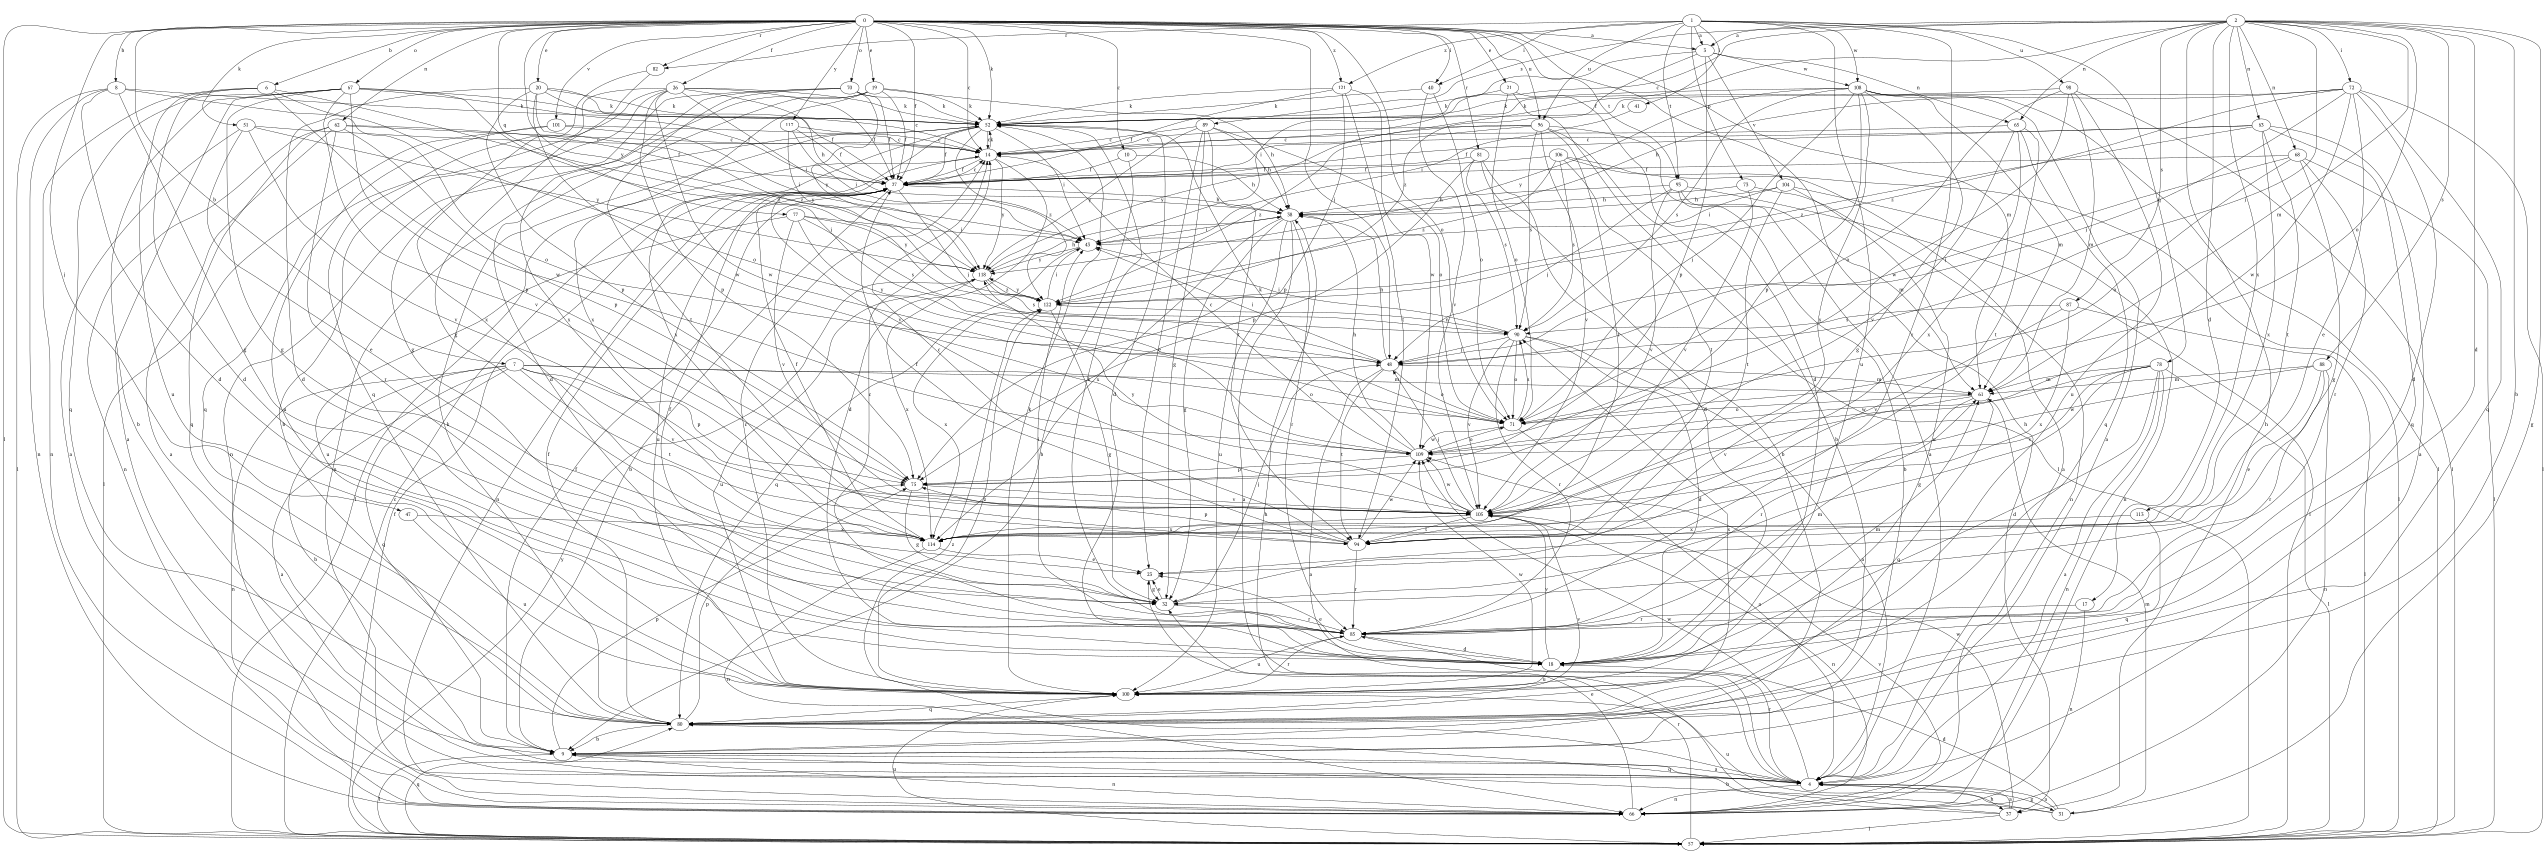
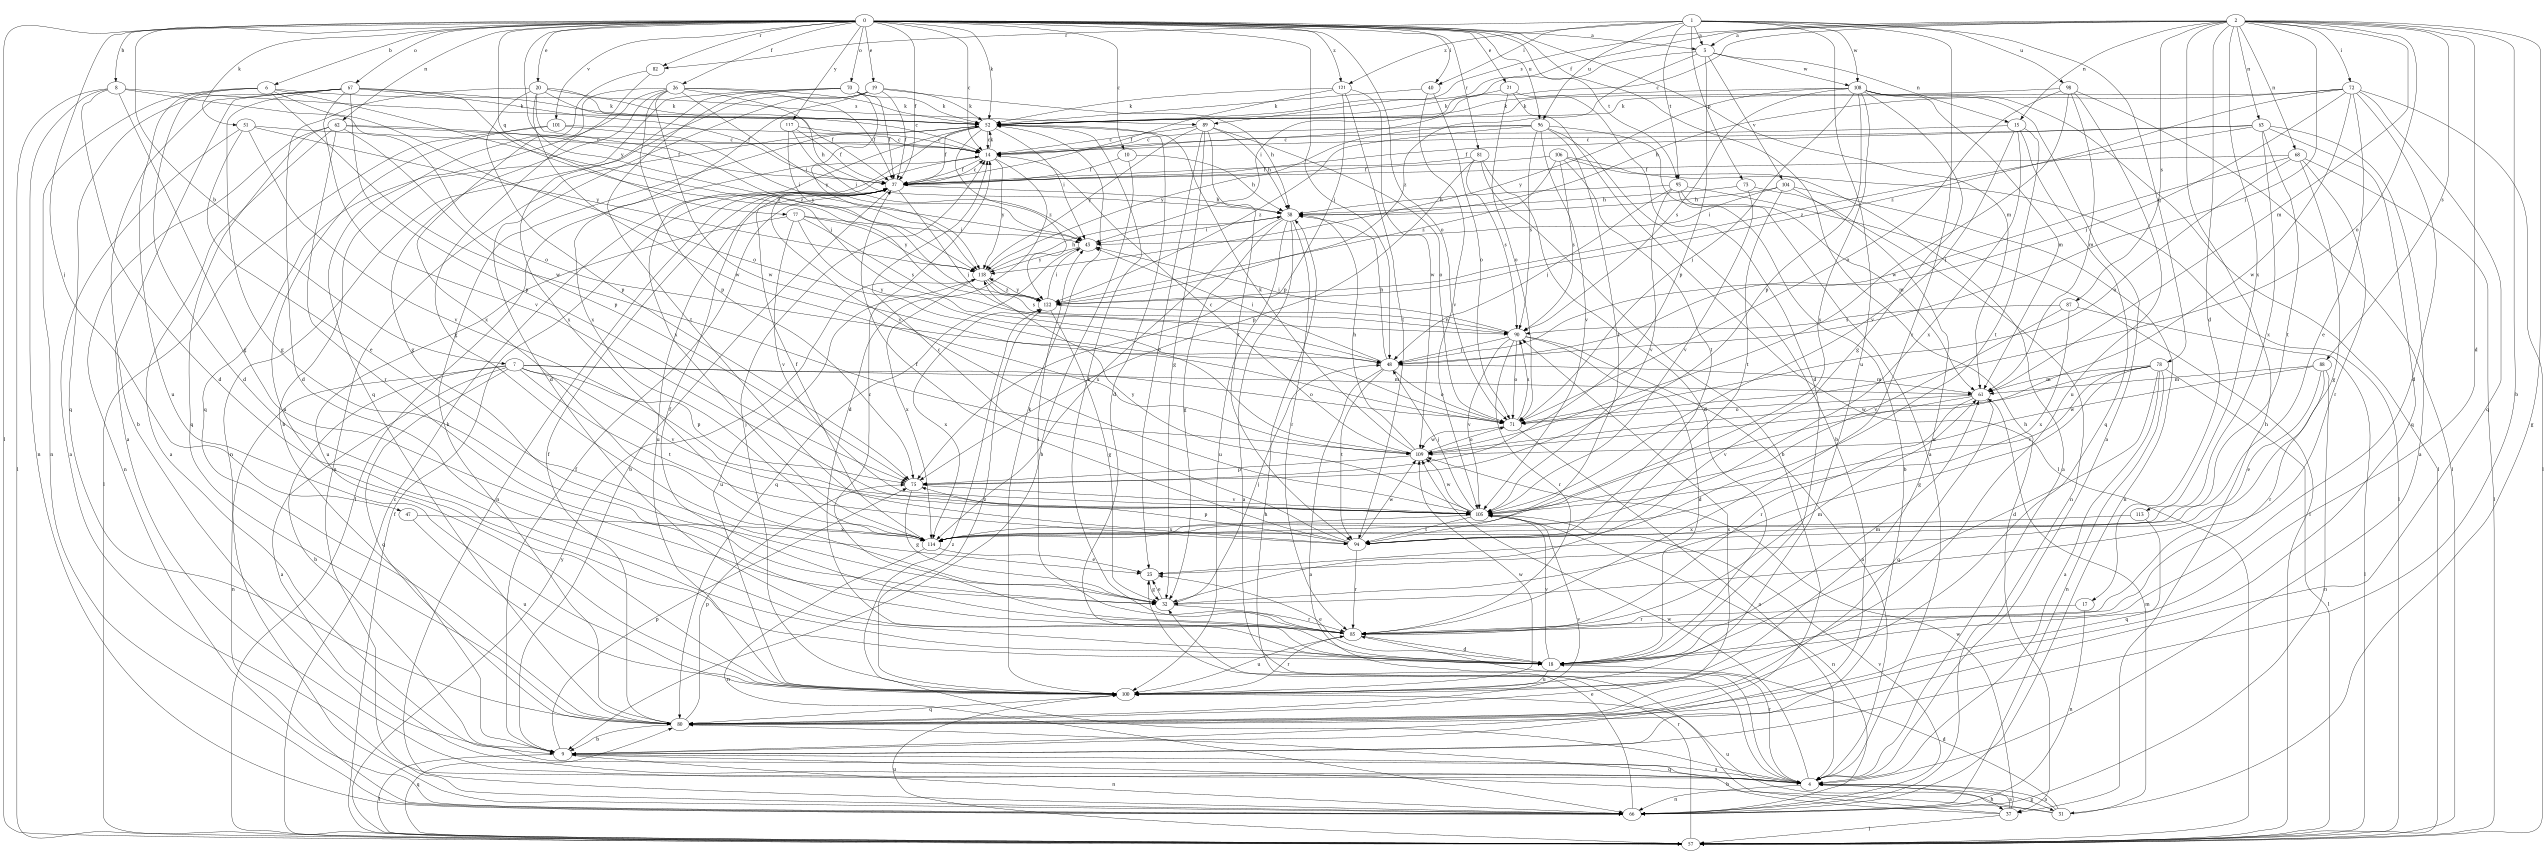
none -> (711, 102)
(1566, 105) -> (1610, 55)
(1637, 107) -> none
(2017, 125) -> (2017, 125)
(746, 425) -> (746, 425)
